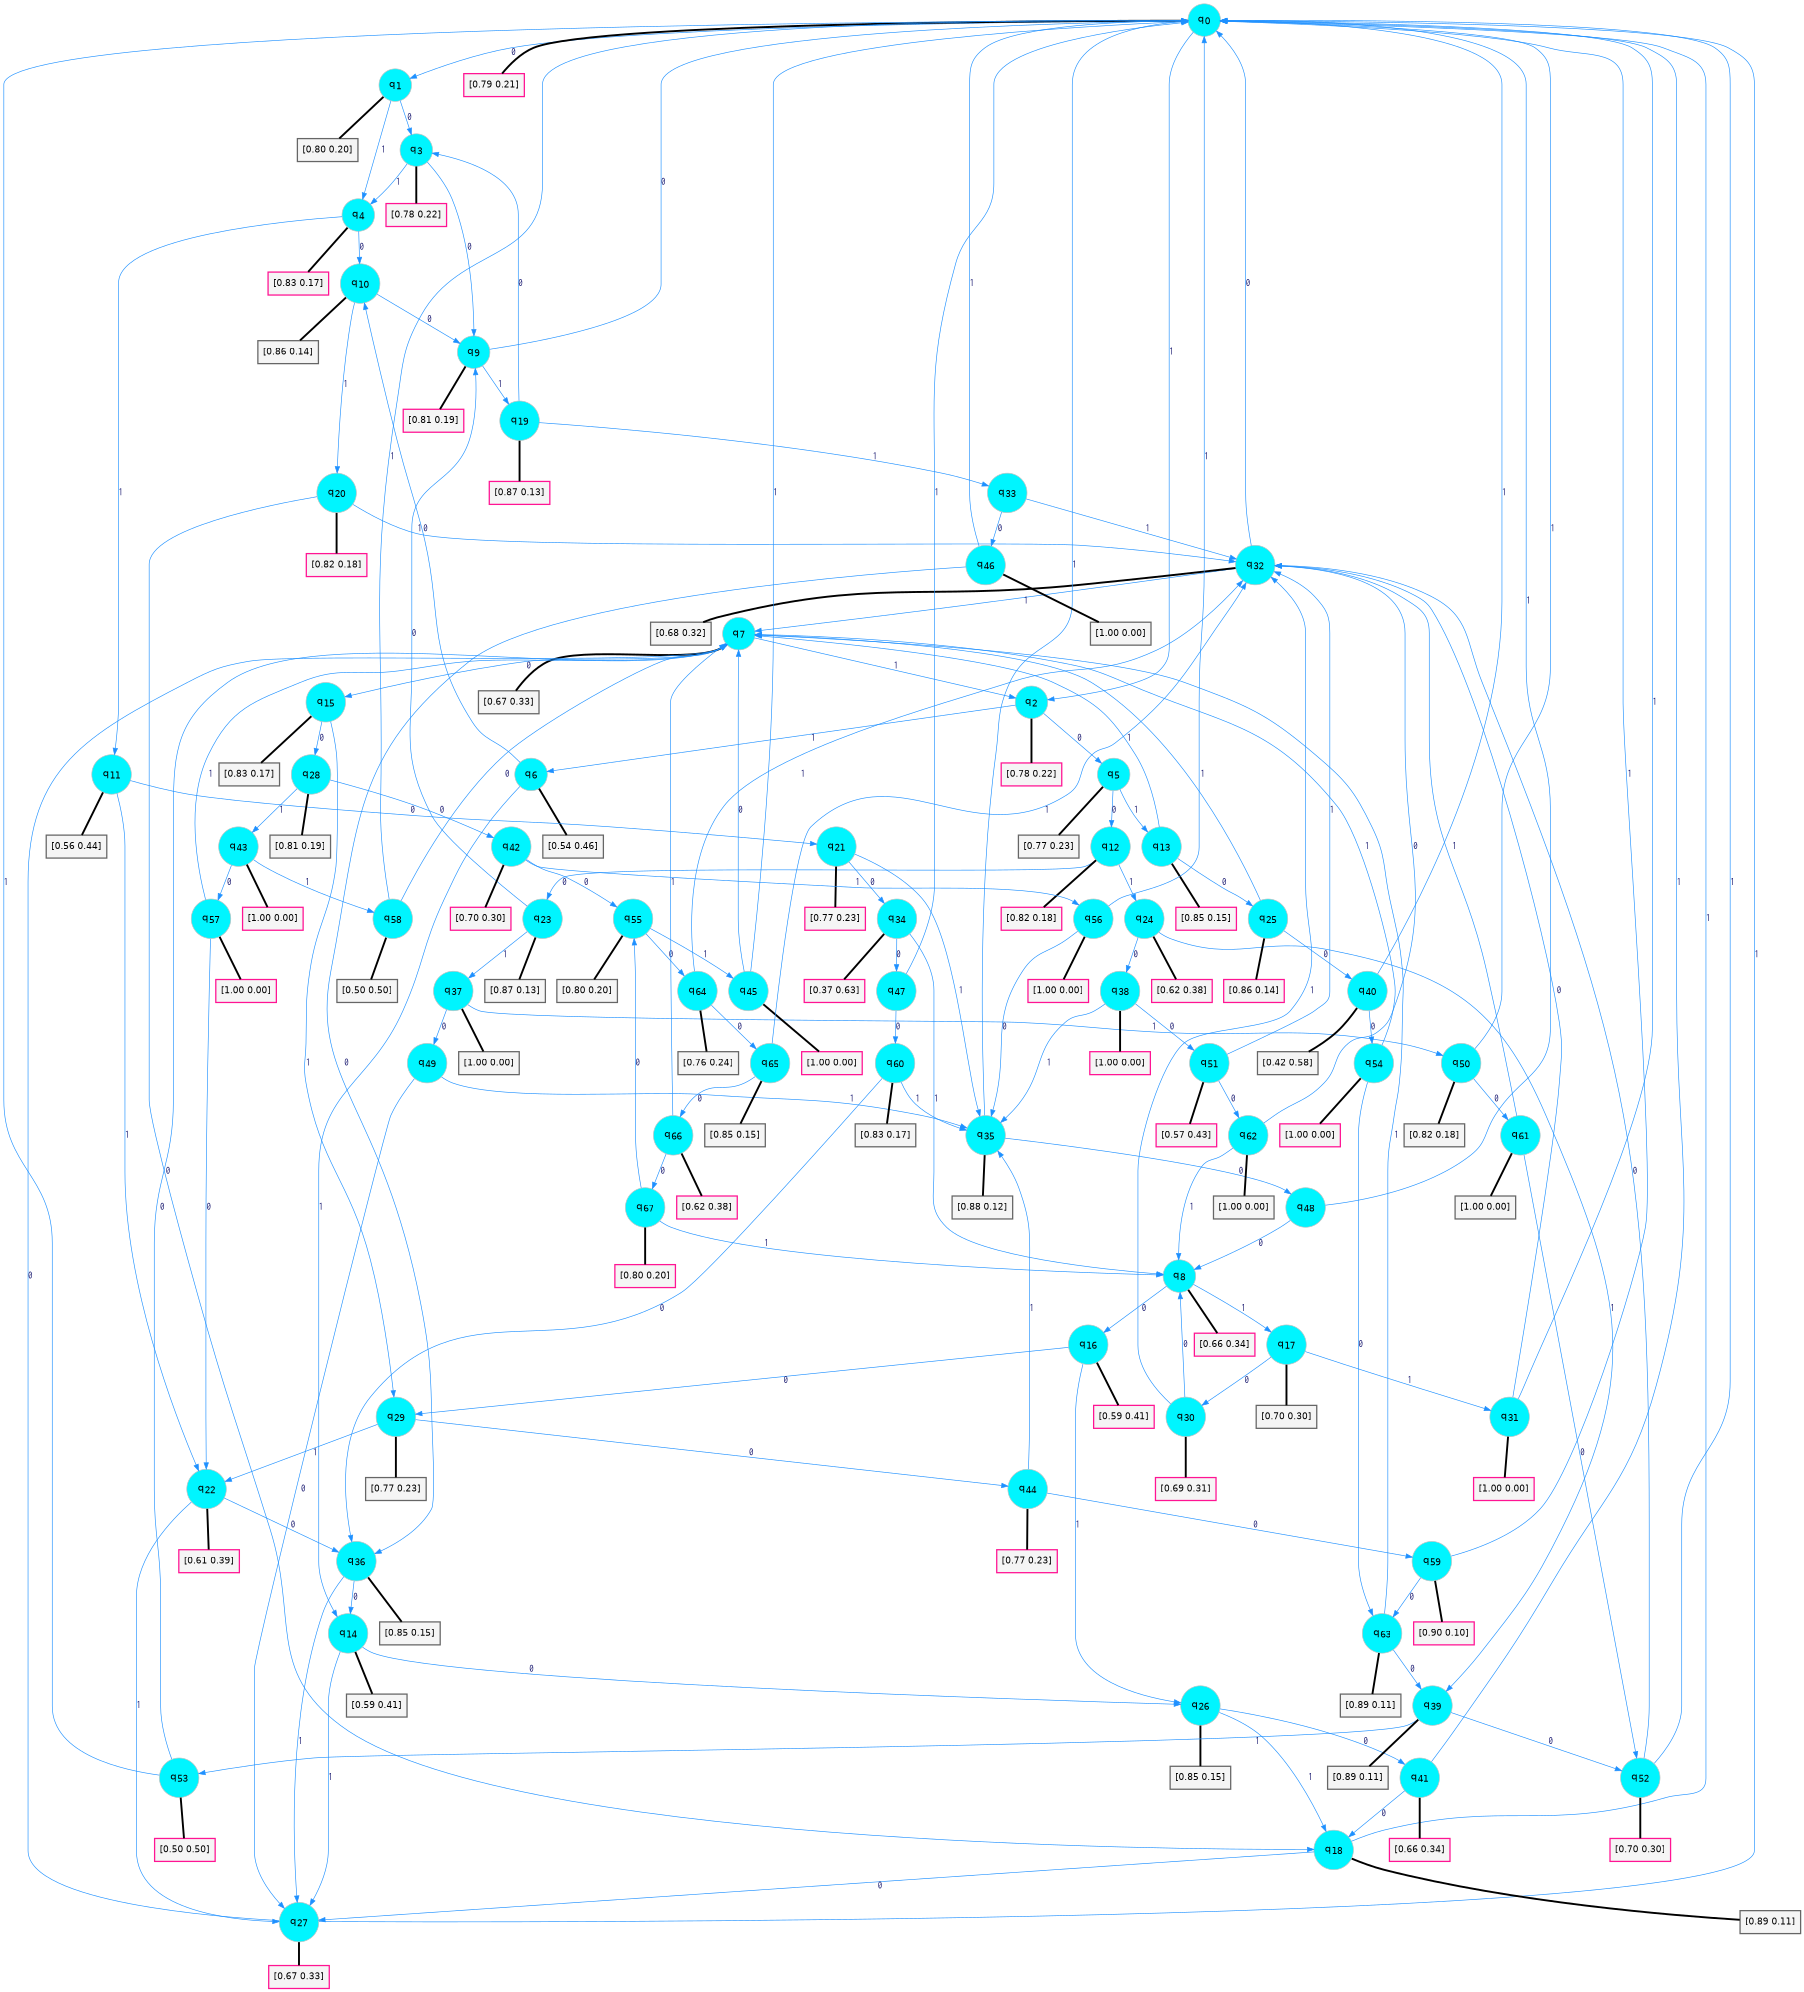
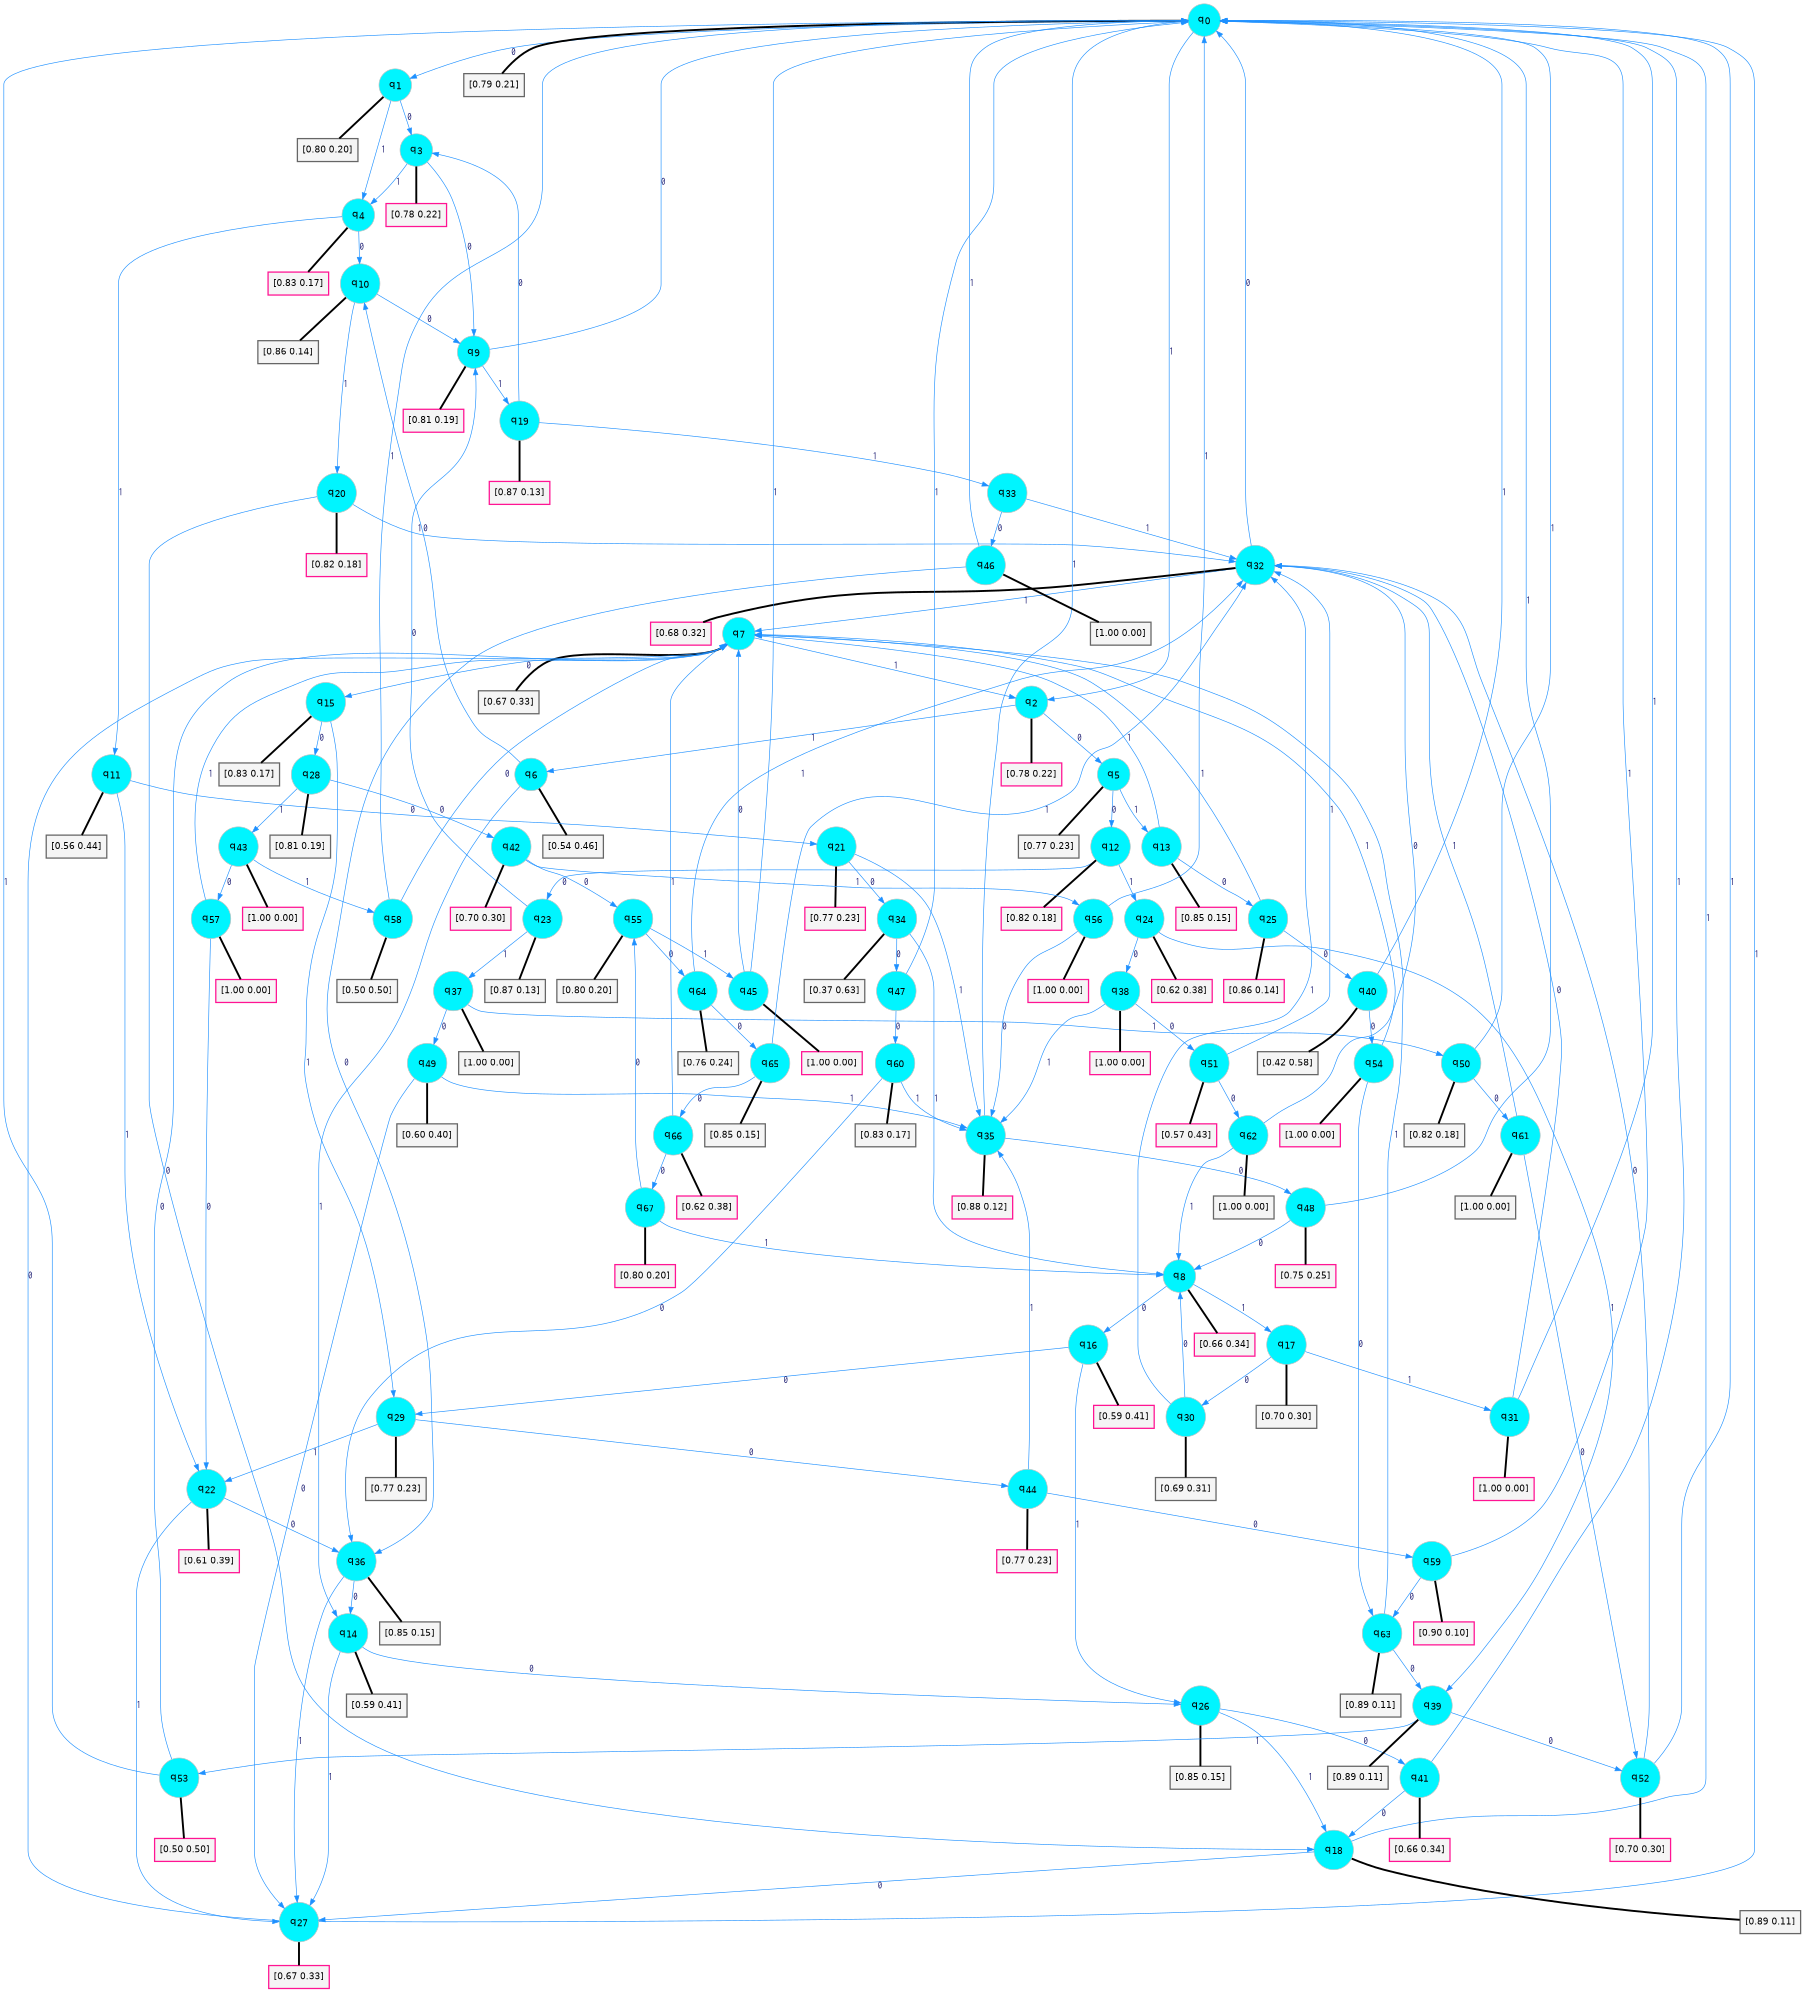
(494, 85) -> (494, 85)
(681, 634) -> (681, 634)
(834, 991) -> (834, 991)
none -> (427, 1135)
(982, 1207) -> (982, 1207)
none -> (1306, 1276)
(1186, 1489) -> (1186, 1489)
